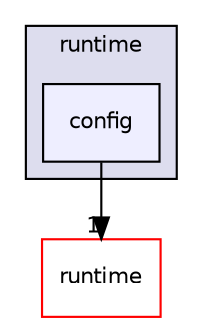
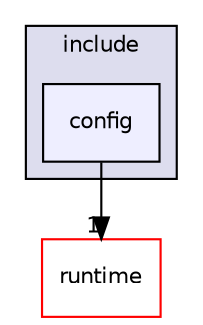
(101, 46) -> (101, 46)
